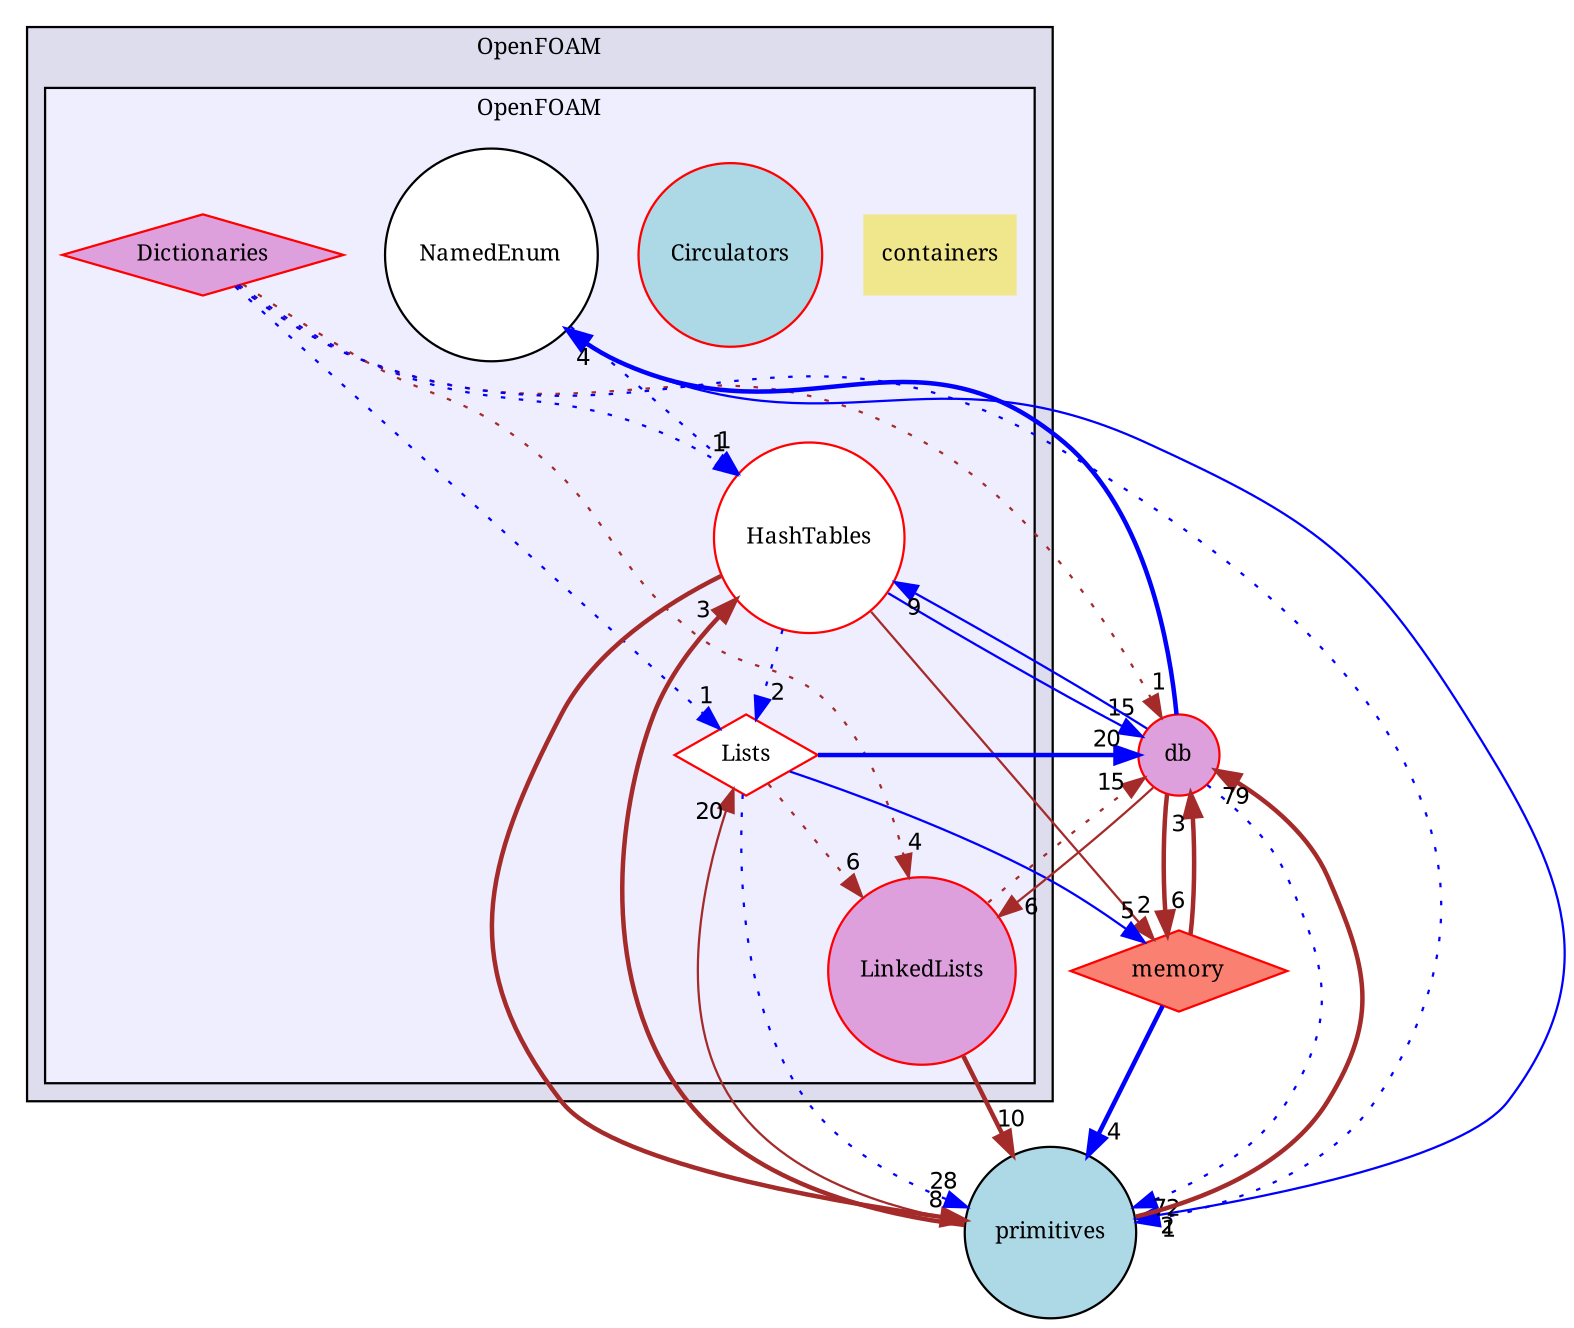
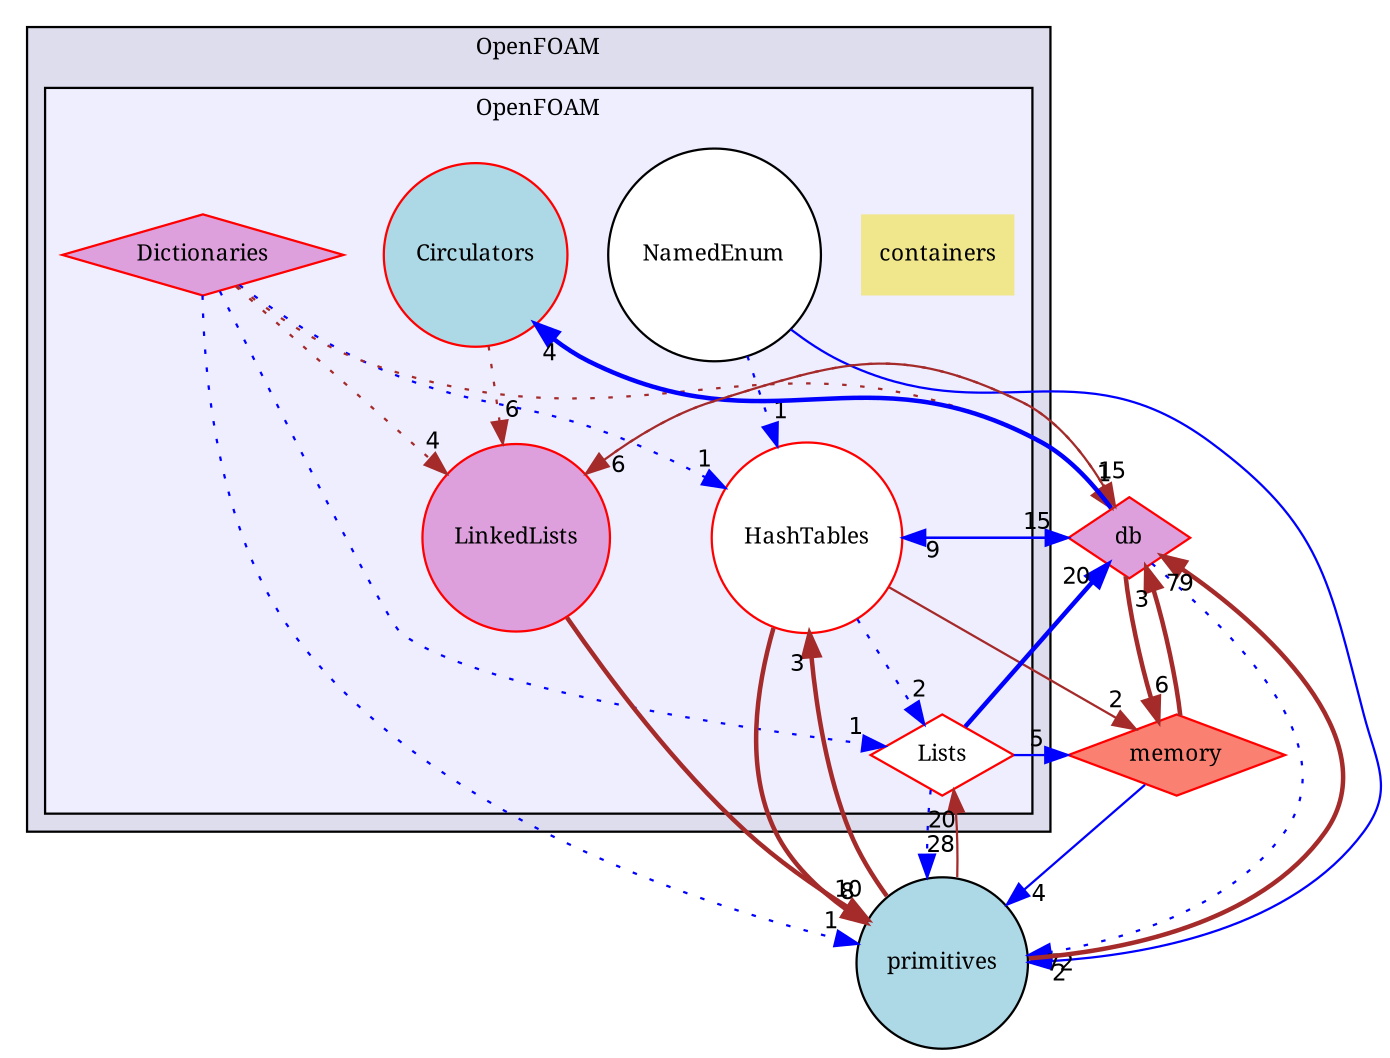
(1115, 504) -> (828, 399)
(1179, 755) -> (1129, 538)
(808, 832) -> (493, 378)
(1130, 1070) -> (1085, 837)
